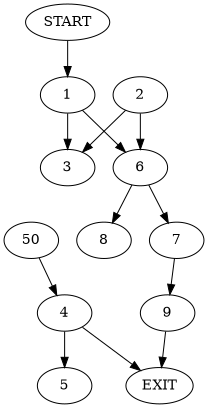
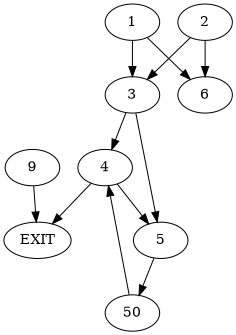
(68, 22) -> none
none -> (121, 126)
none -> (146, 163)
(104, 240) -> none
(177, 240) -> none
none -> (148, 272)
